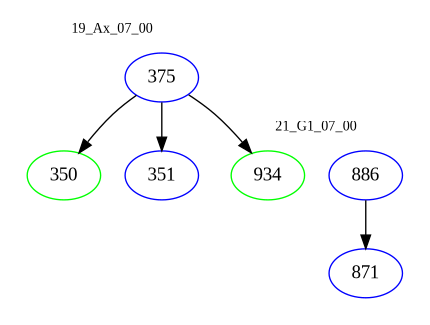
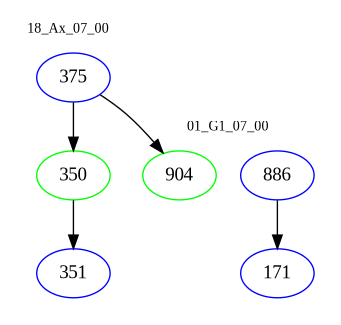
(113, 29) -> (69, 29)
(162, 120) -> (73, 218)
(317, 127) -> (228, 127)
(268, 175) -> (179, 175)
(366, 273) -> (277, 273)
